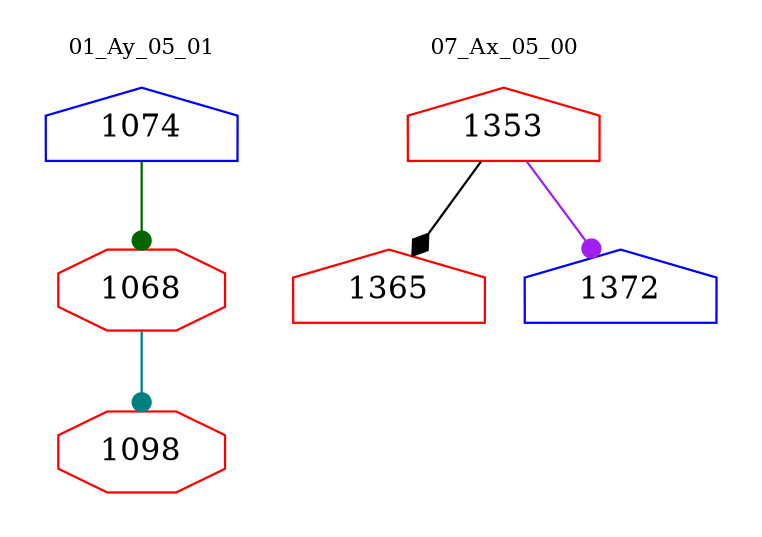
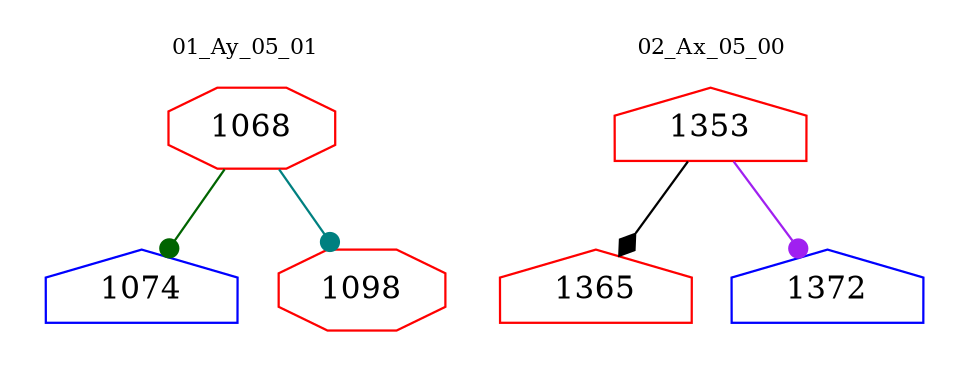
(505, 48) -> (712, 48)
(142, 196) -> (200, 205)
